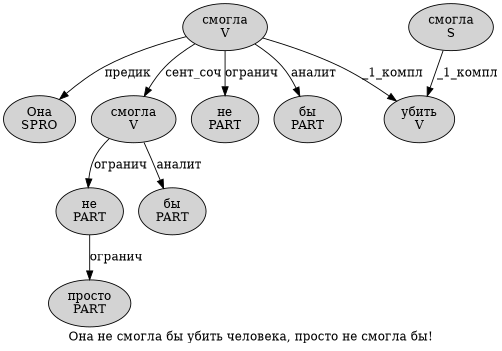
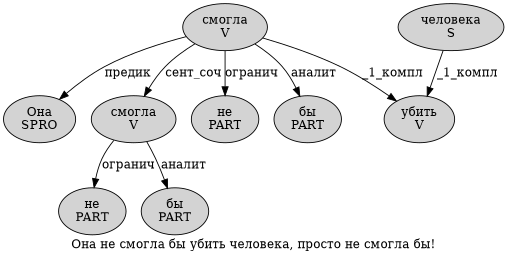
(451, 27) -> (451, 27)
(90, 303) -> none
